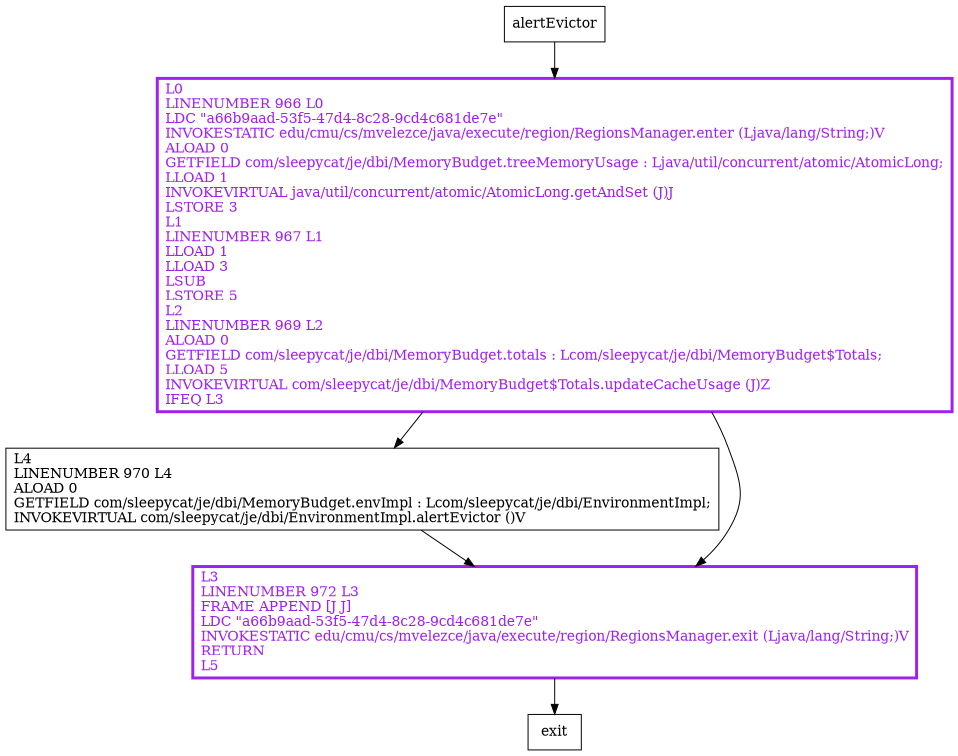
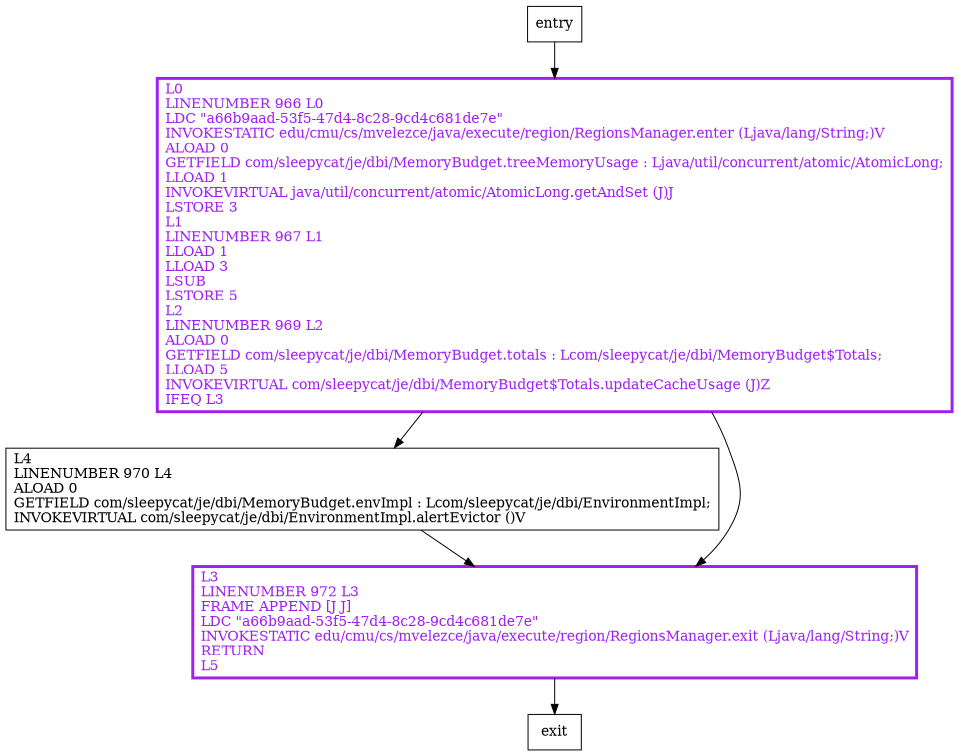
(555, 24) -> (555, 24)
